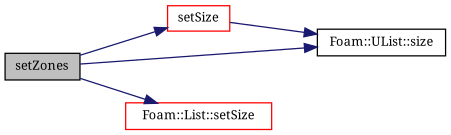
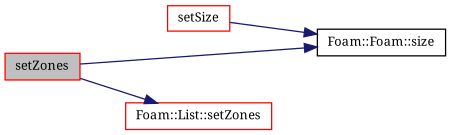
(118, 43) -> none
(381, 43) -> (381, 43)
(43, 67) -> (43, 67)
(199, 116) -> (199, 116)
